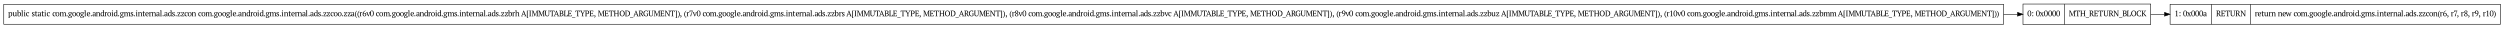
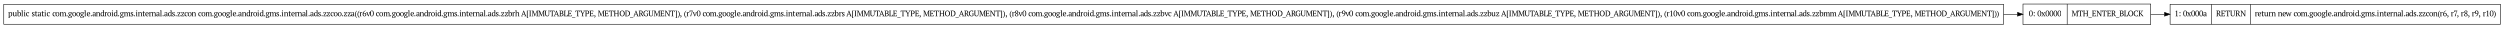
(2108, 14) -> (2107, 14)
